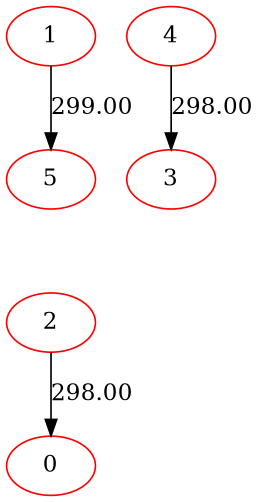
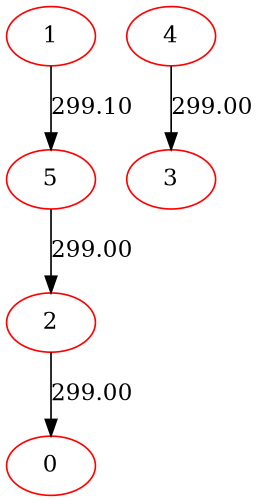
(92, 108) -> (92, 108)
(212, 108) -> (212, 108)
none -> (51, 243)
(92, 394) -> (92, 394)
